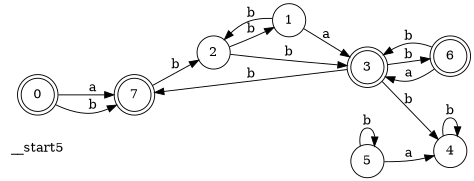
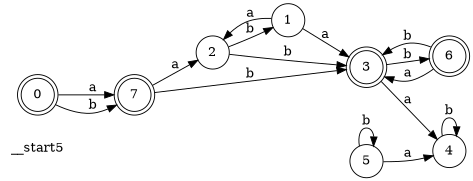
(251, 13) -> (250, 13)
(176, 65) -> (175, 65)
(255, 80) -> (246, 82)
(409, 100) -> (408, 100)
